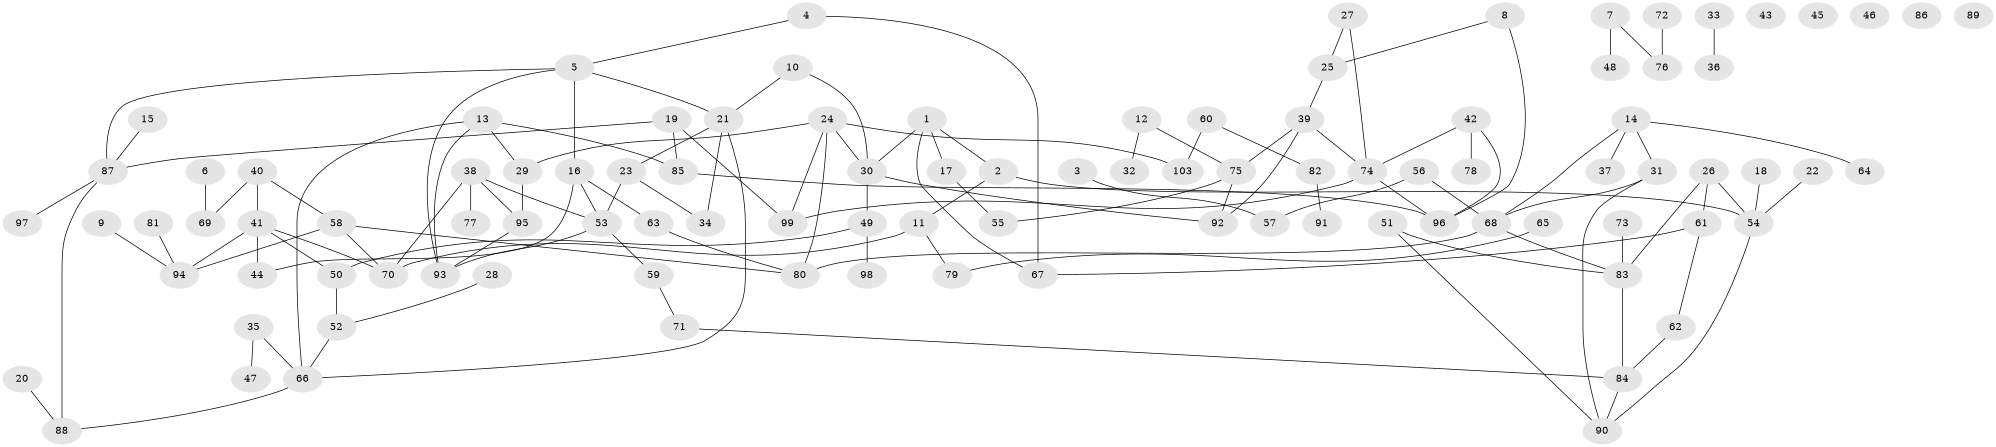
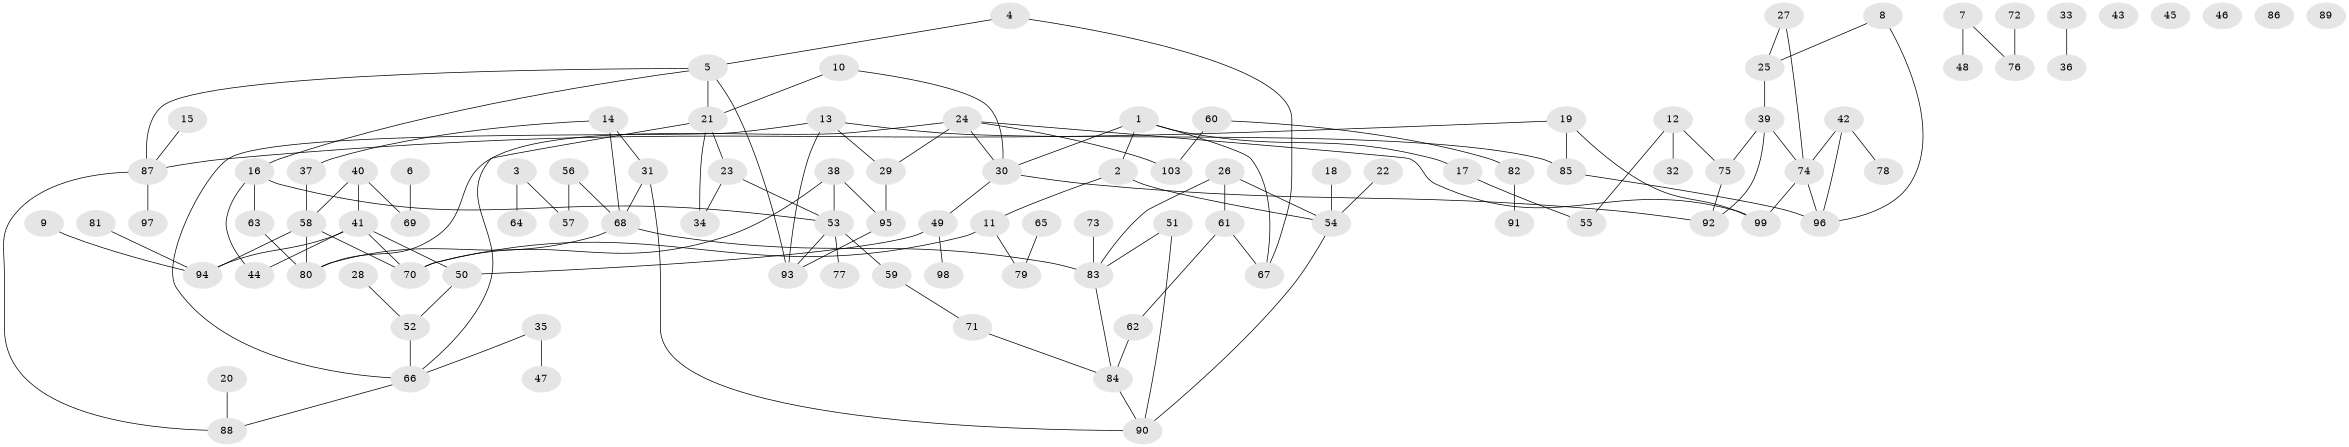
(1751, 137) -> (517, 198)
none -> (306, 198)
(471, 198) -> (836, 244)
(1136, 203) -> (1632, 169)
